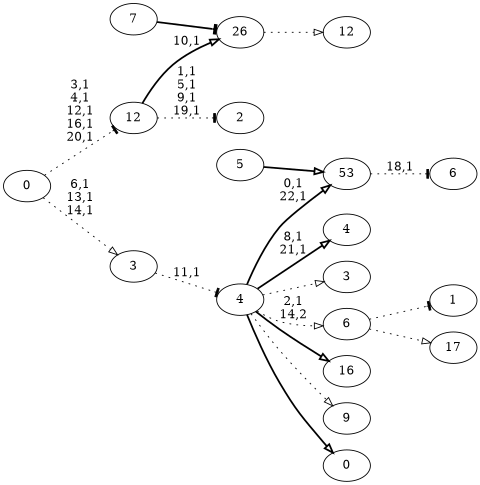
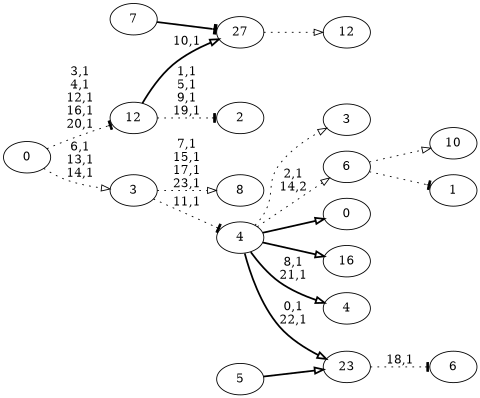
(240, 32) -> (240, 32)
(347, 174) -> (347, 367)
none -> (240, 190)
(453, 348) -> (453, 143)
(347, 418) -> none
